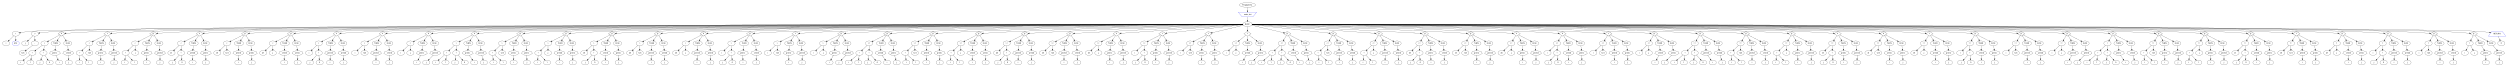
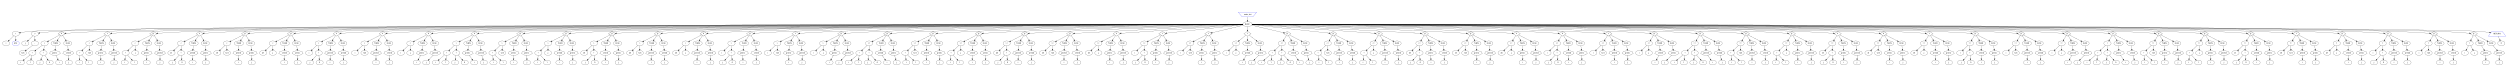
(1247, 5) -> none
